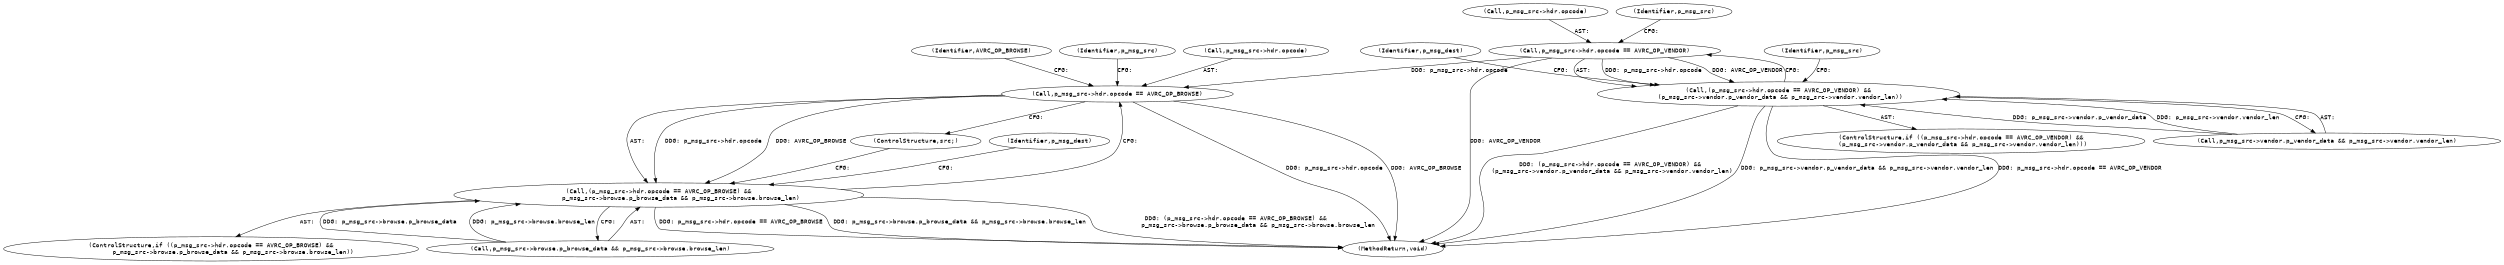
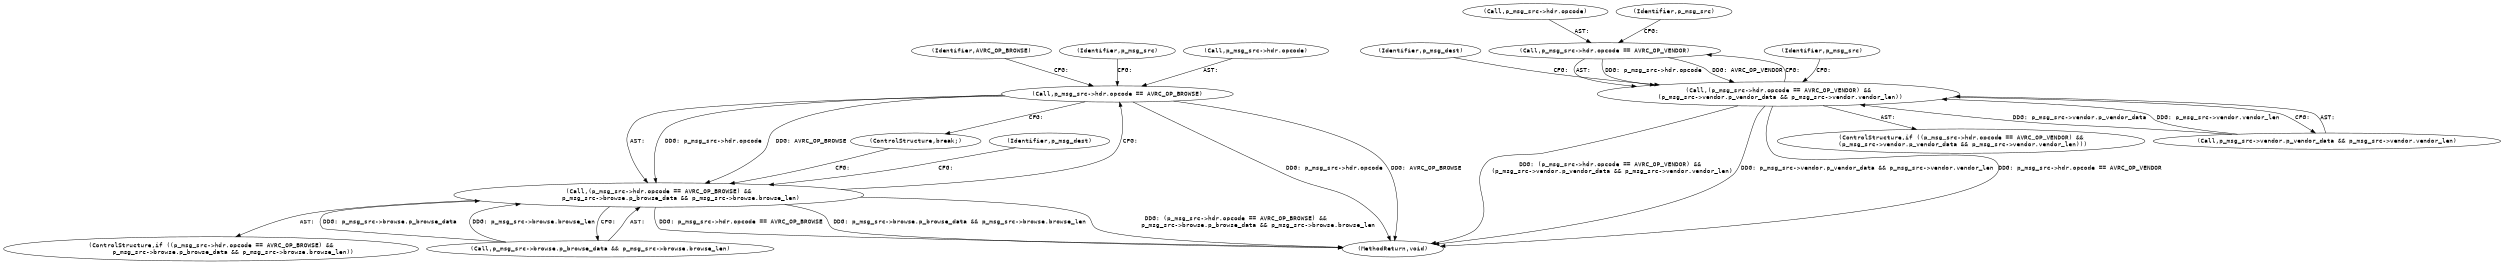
(1360, 72) -> none
(1470, 132) -> none
(916, 141) -> (916, 141)
